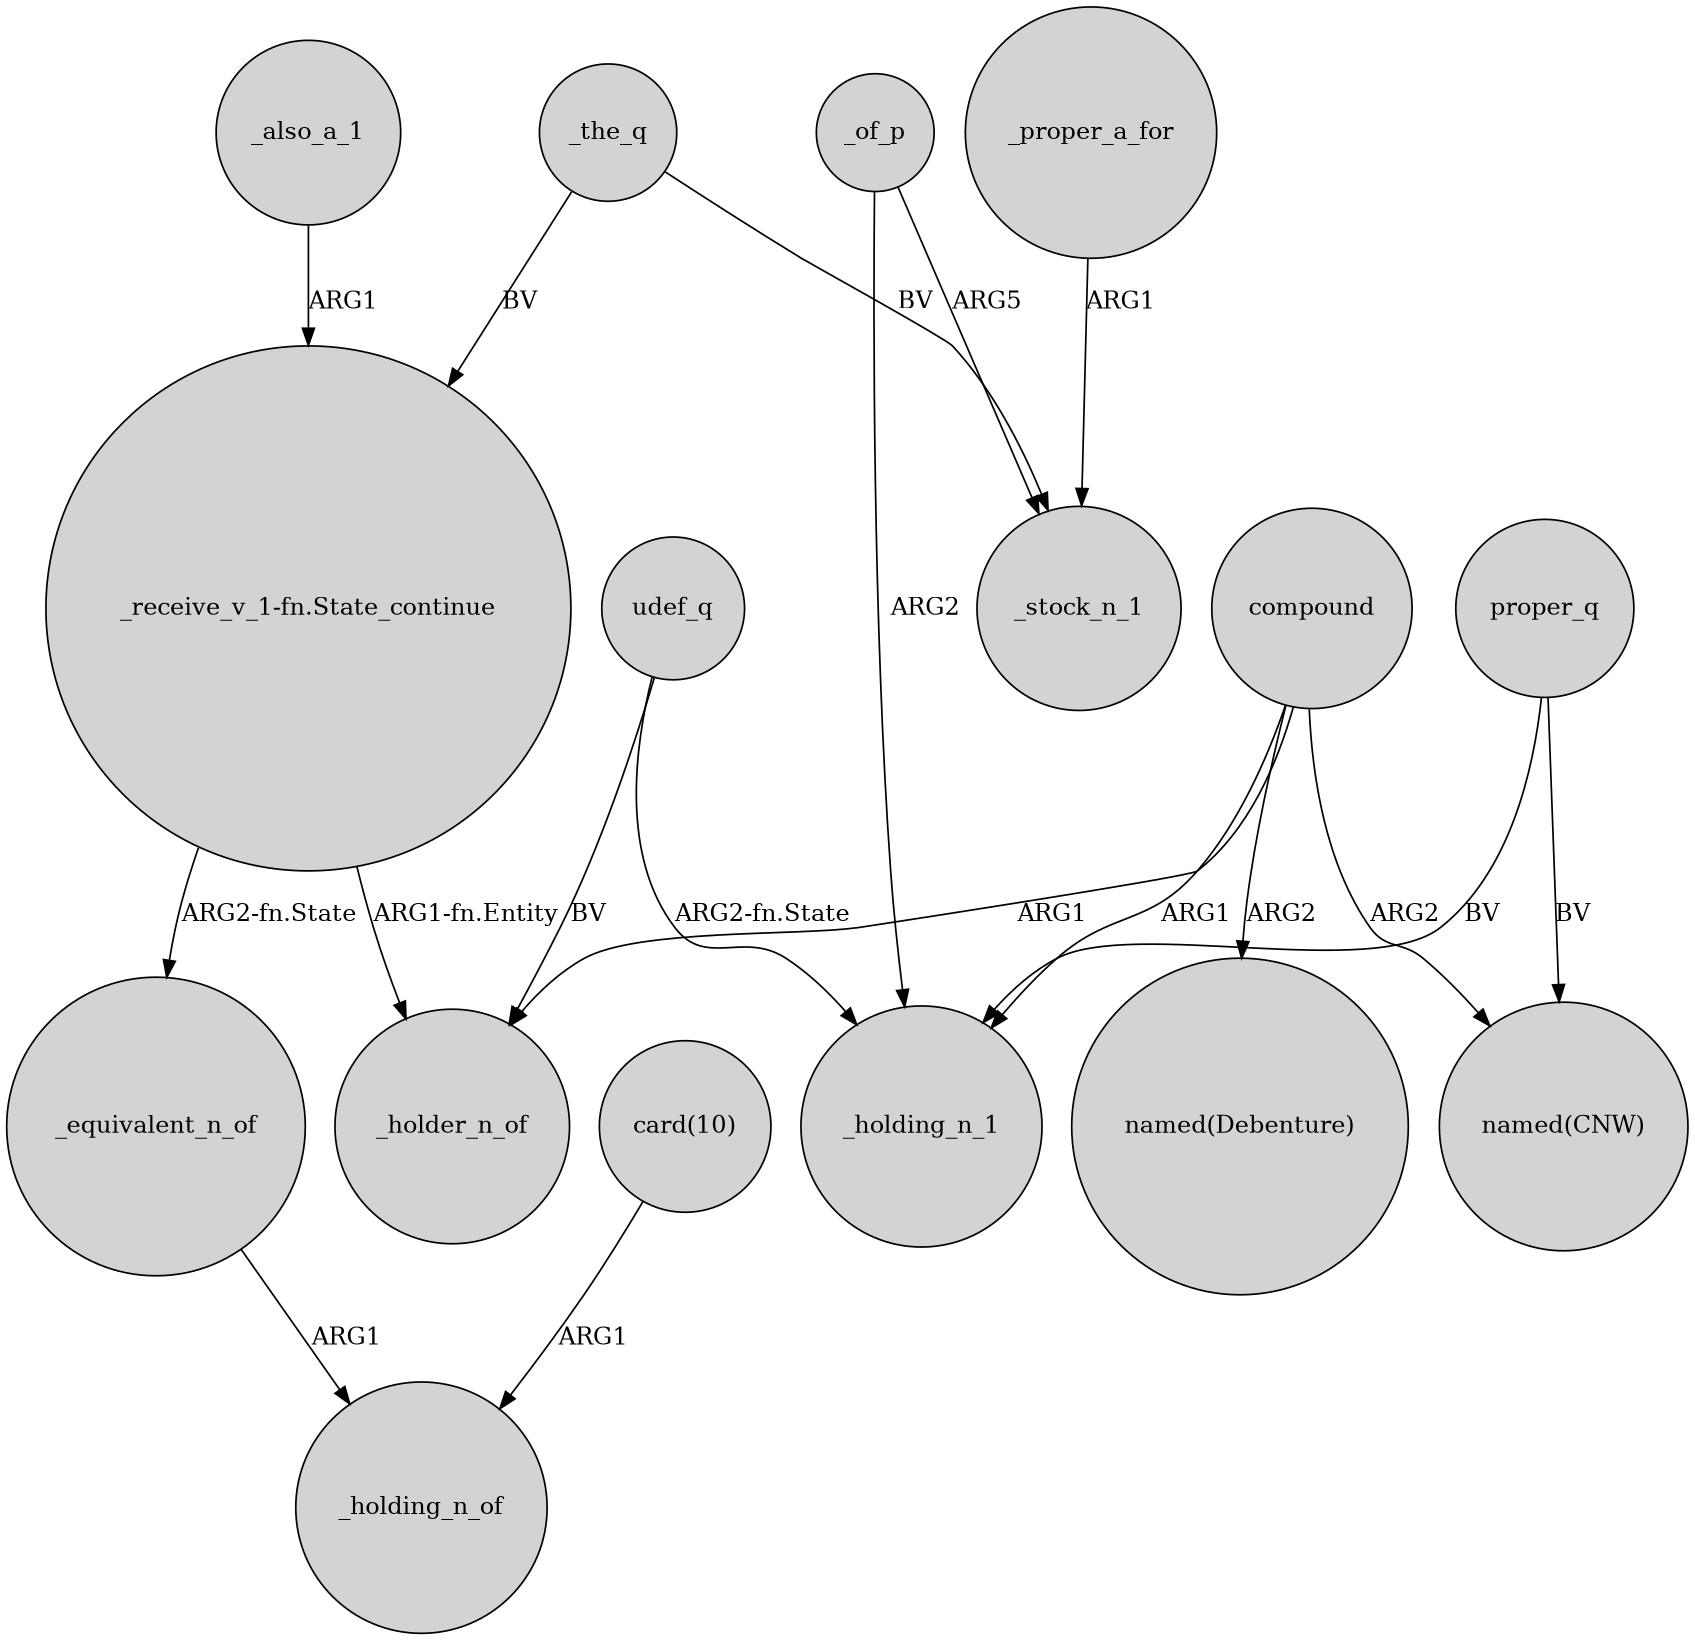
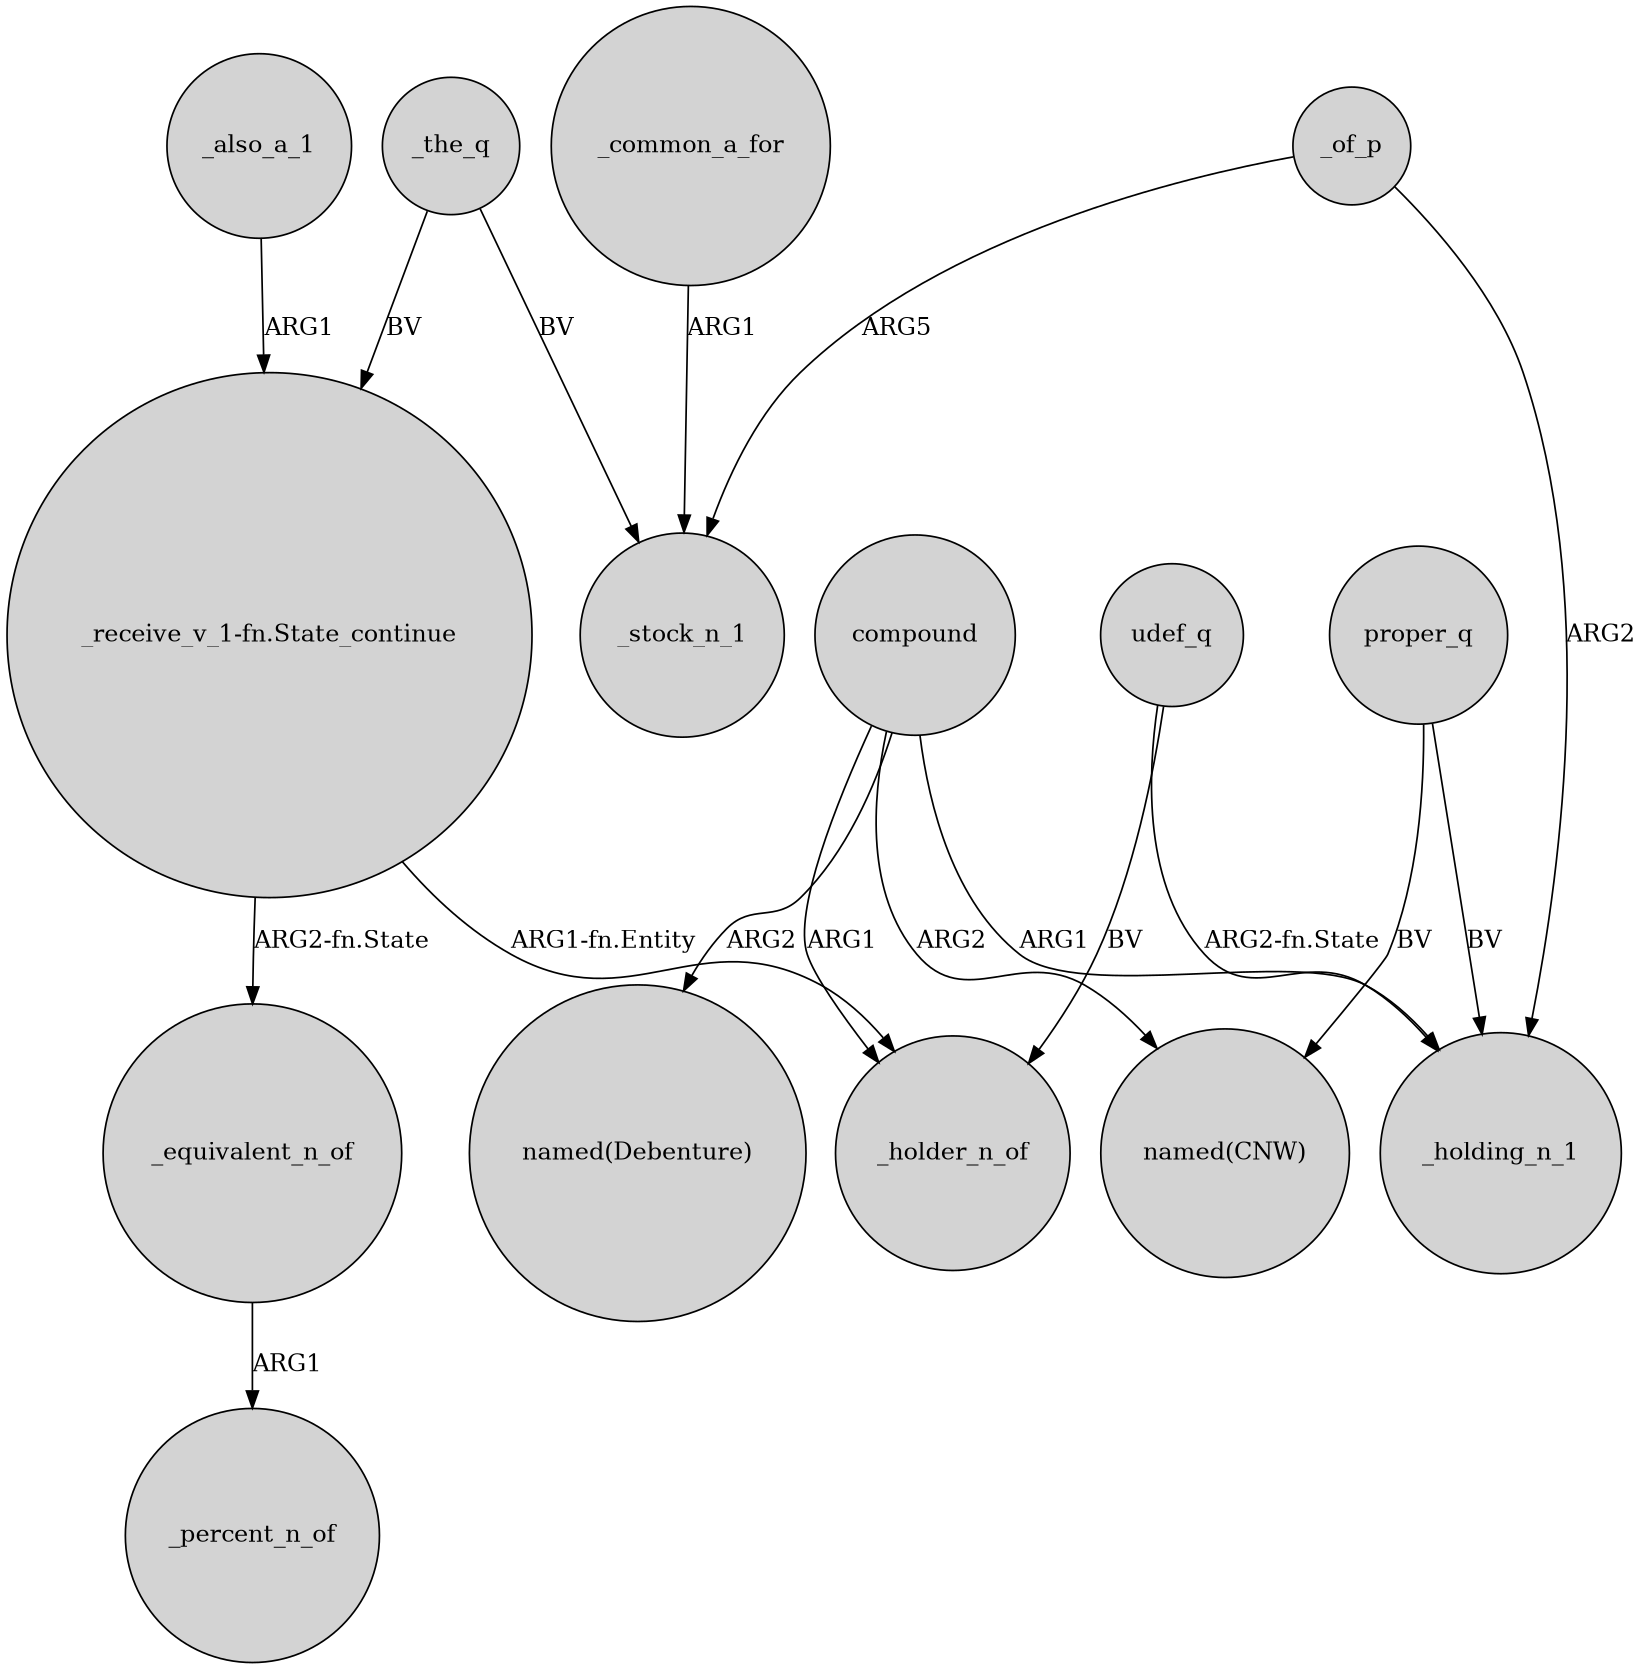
(1091, 133) -> (691, 146)
(685, 1126) -> none
(421, 1508) -> (252, 1535)
